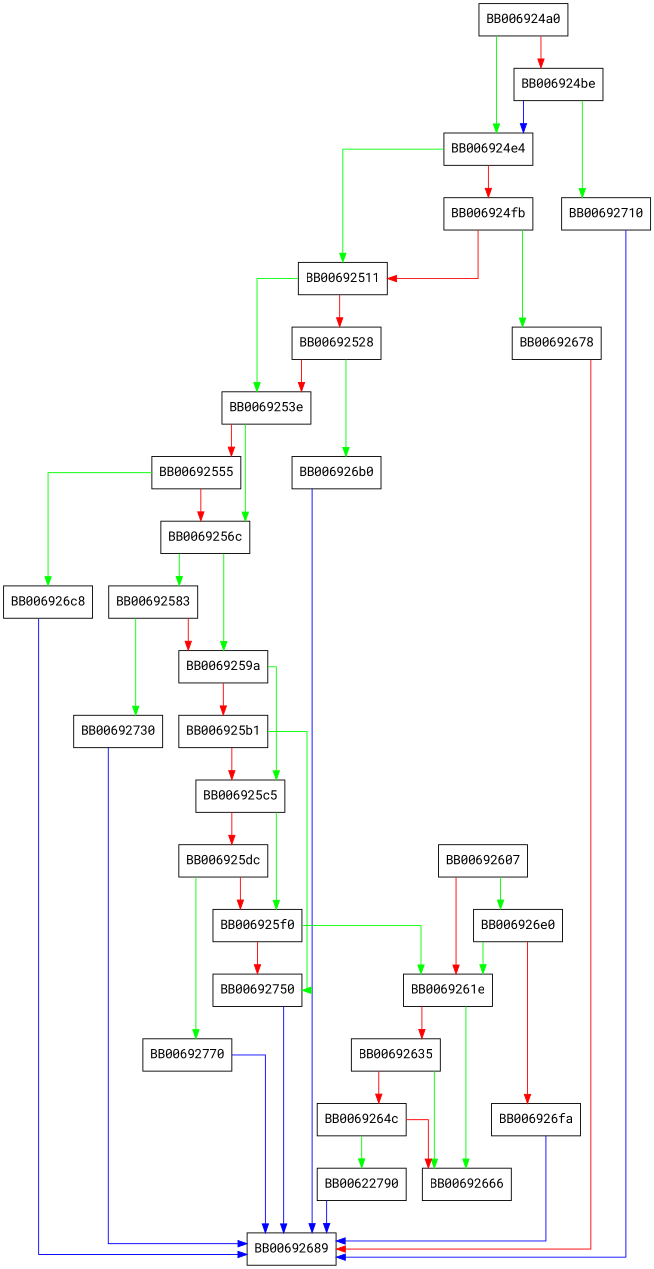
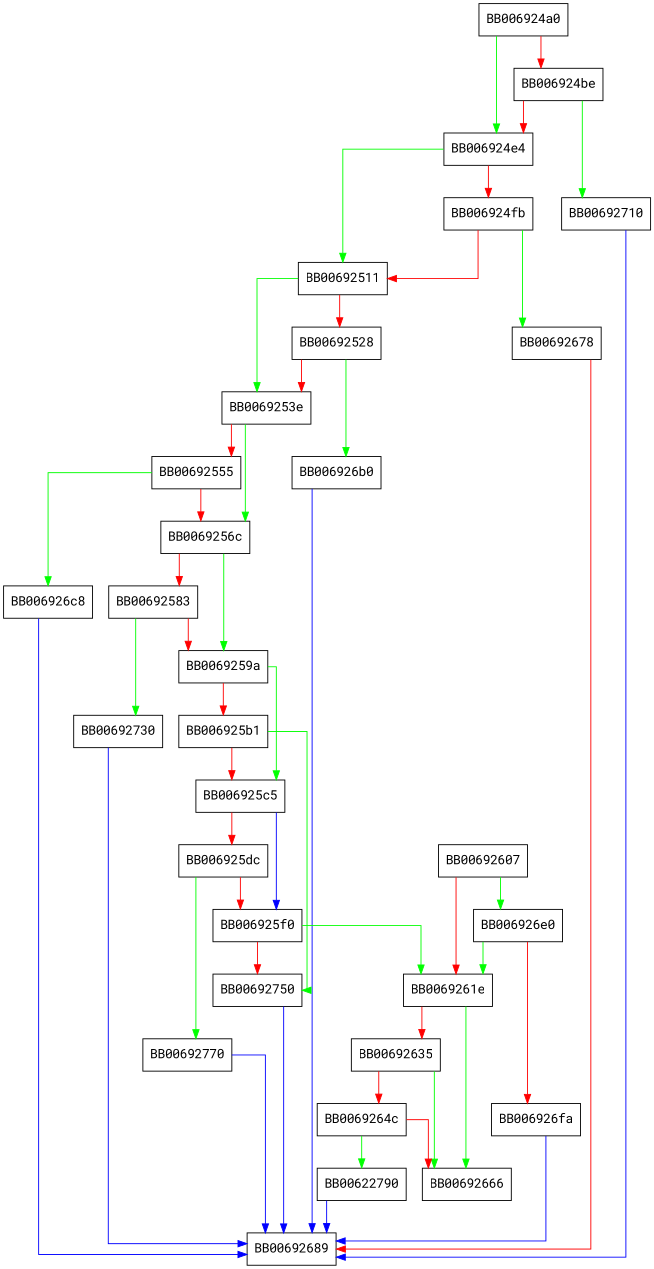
(523, 112) -> (523, 112)
(179, 565) -> (179, 565)
(276, 856) -> (276, 856)
